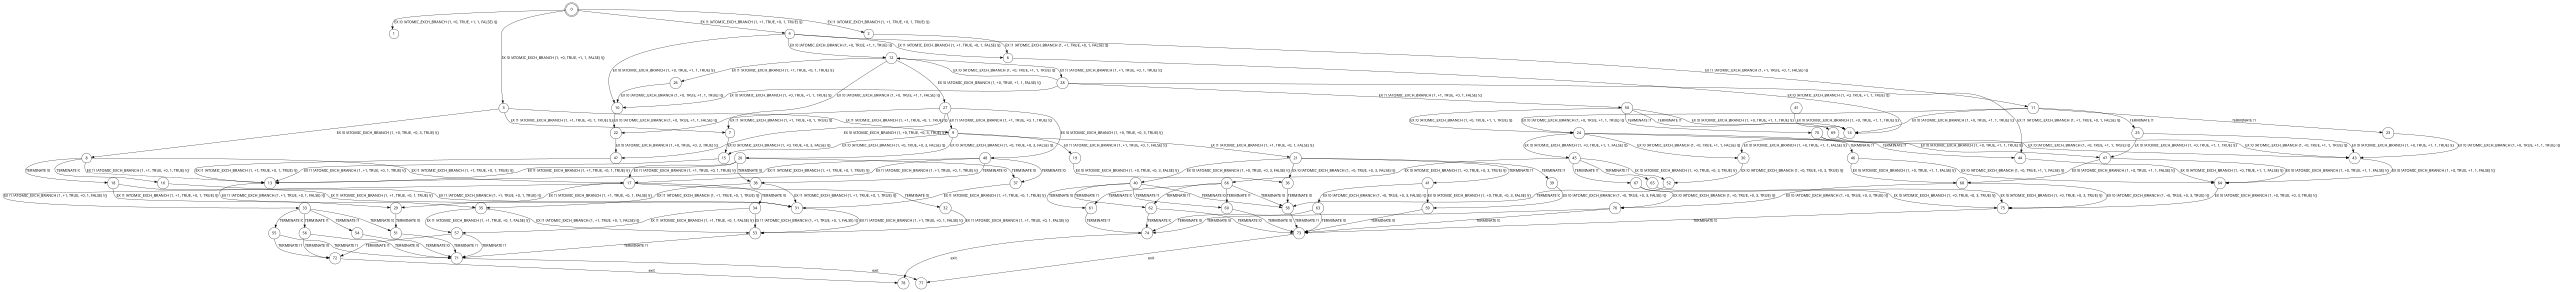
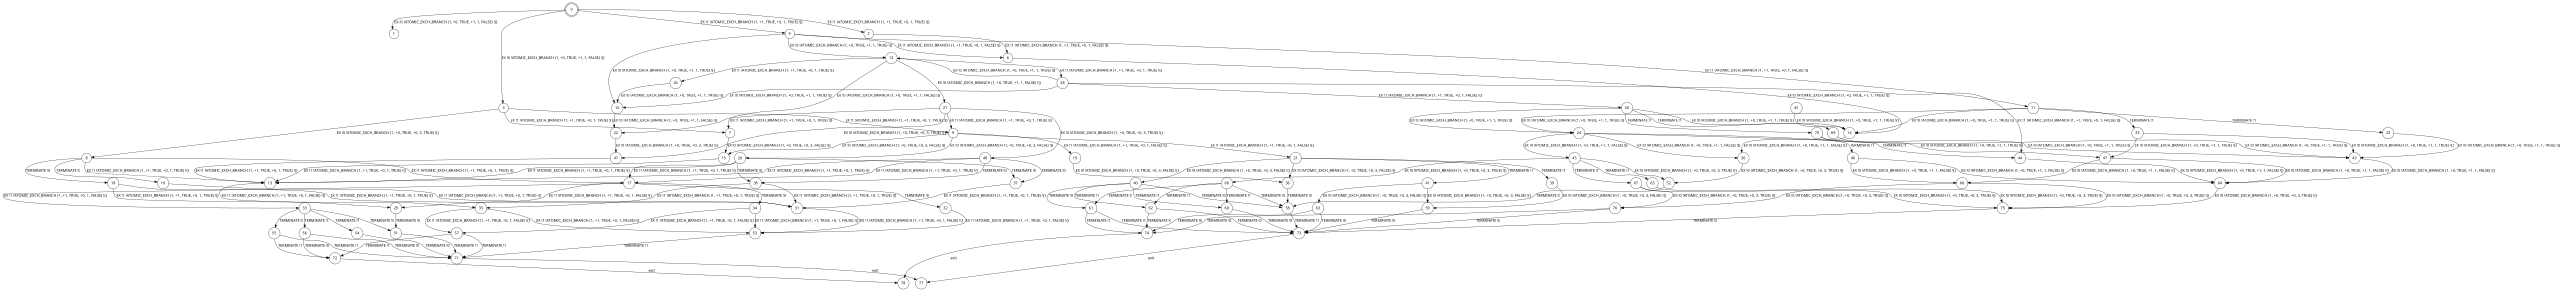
none -> (1192, 230)
